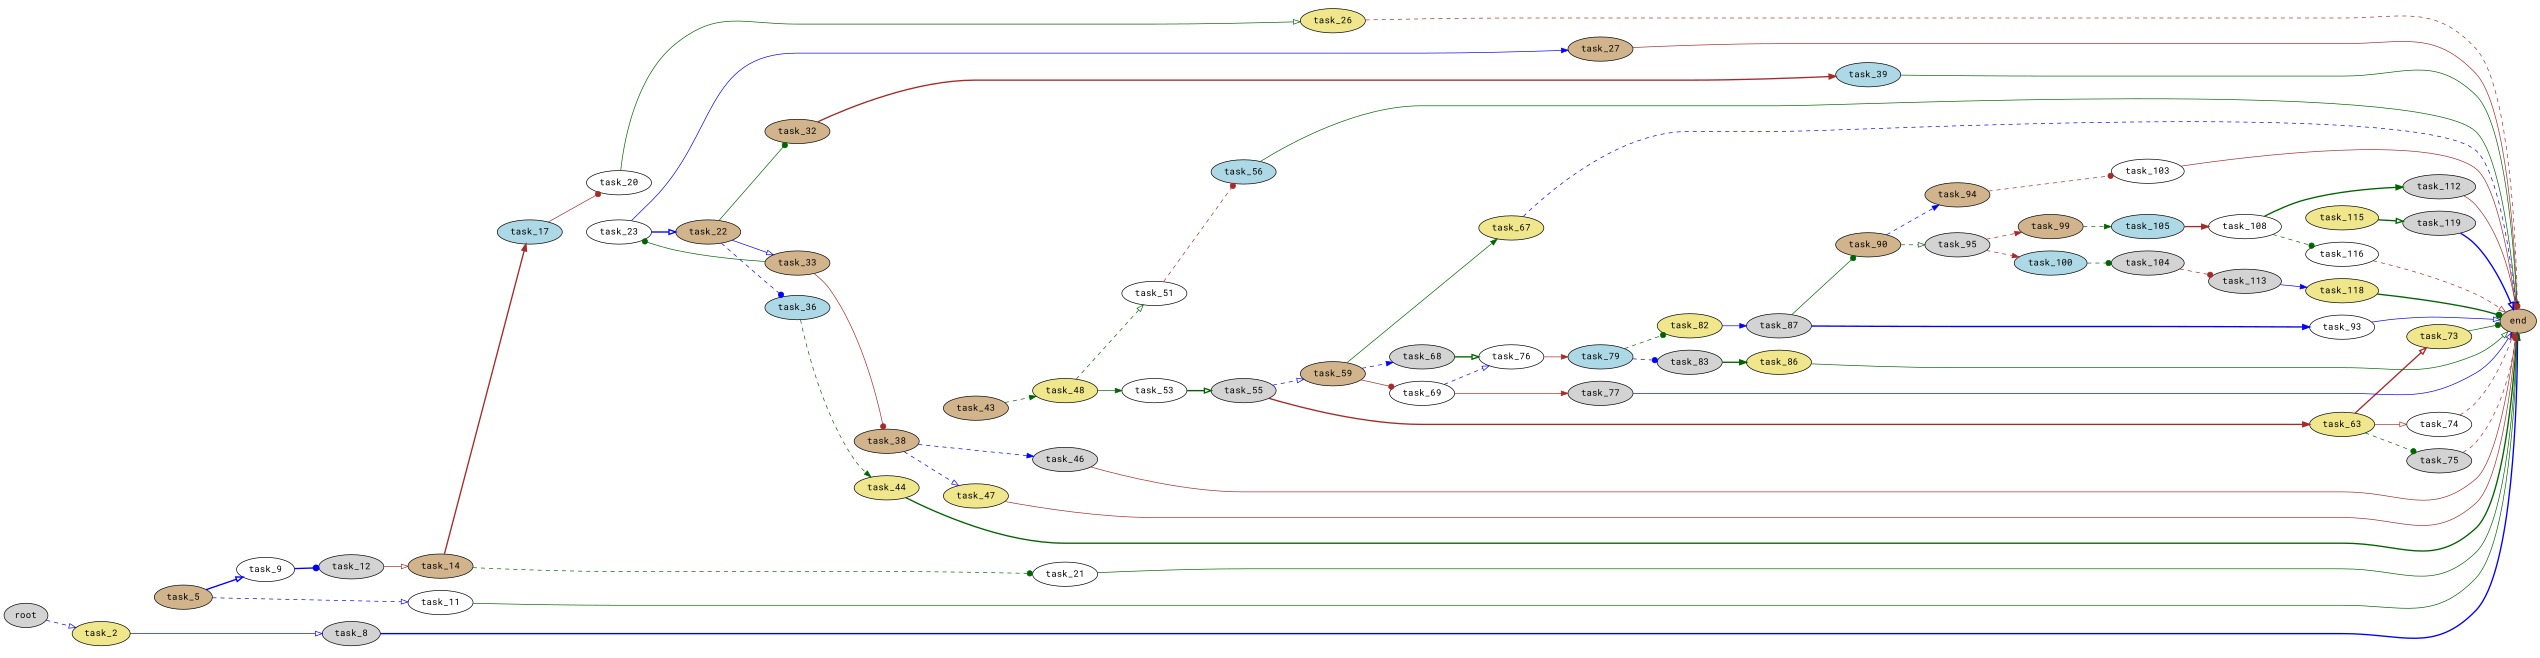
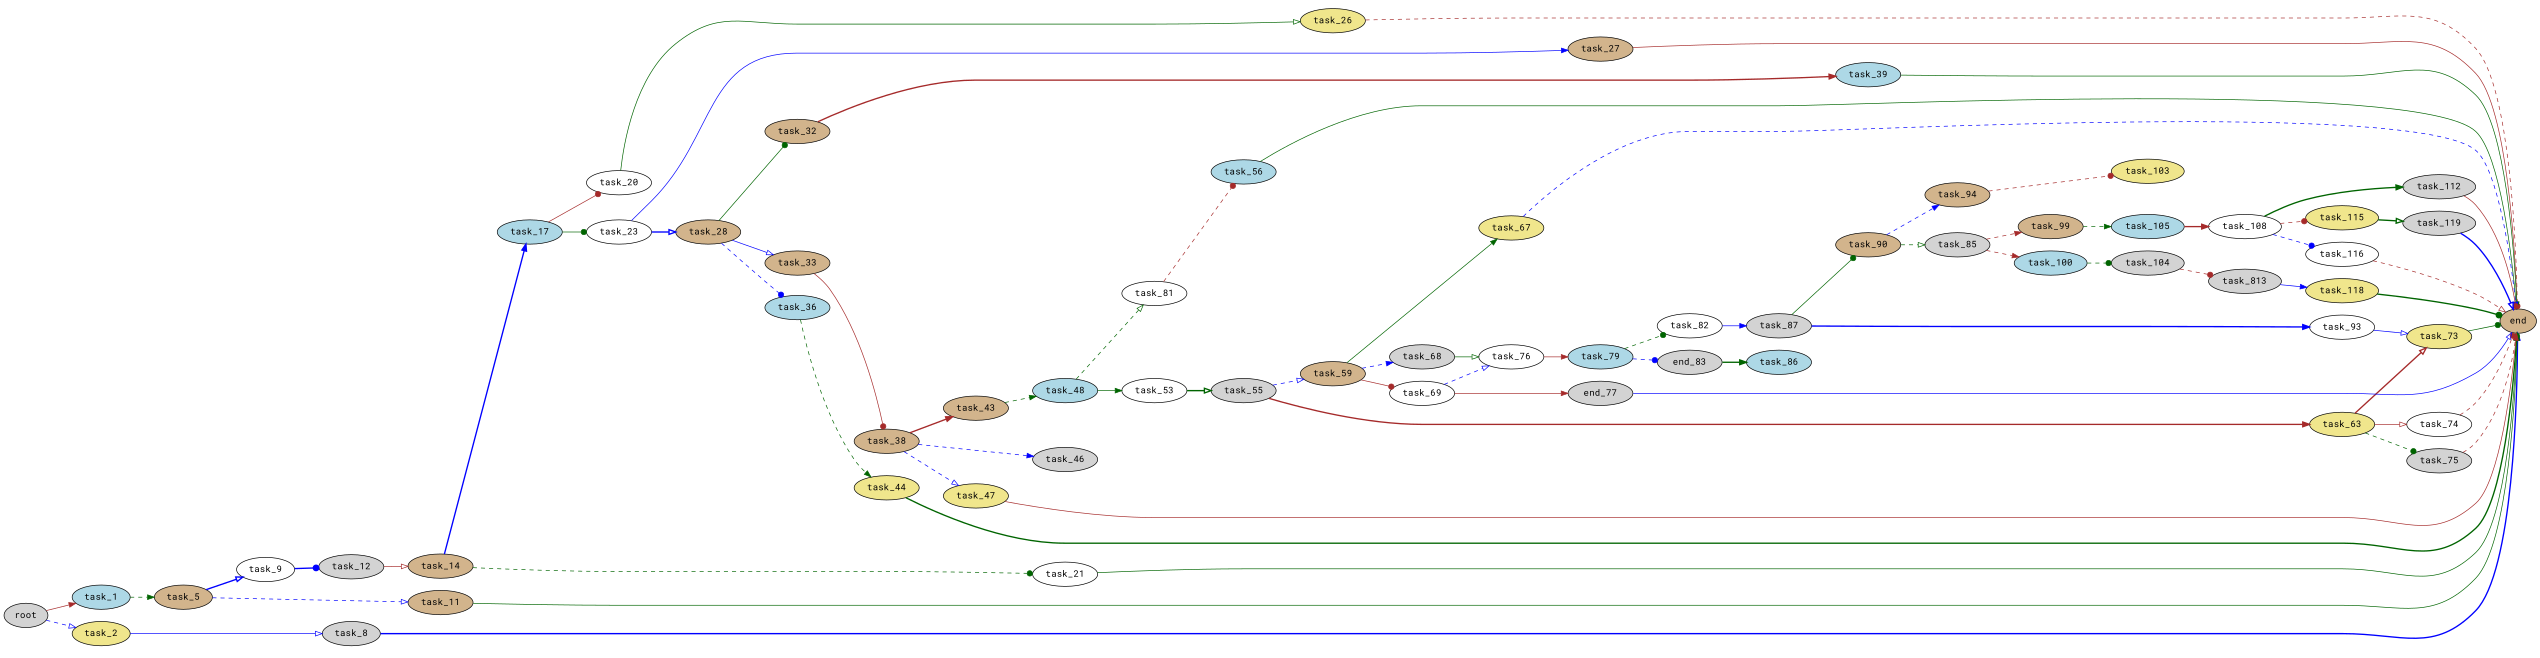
(2400, 151) -> none
(2148, 171) -> (2148, 171)
none -> (2291, 222)
(708, 232) -> (708, 232)
(2291, 240) -> (2291, 240)
(1957, 245) -> (1957, 245)
(706, 255) -> (572, 232)
(2245, 281) -> (2245, 281)
(1154, 293) -> (1154, 293)
(2432, 317) -> (2387, 332)
(1690, 326) -> (1690, 326)
(1463, 357) -> (1463, 357)
(1690, 362) -> (1690, 362)
(1779, 362) -> (1779, 362)
(2161, 368) -> none
(1065, 391) -> (1065, 391)
(1600, 393) -> (1600, 393)
(484, 402) -> (484, 402)
none -> (928, 426)
(1858, 492) -> none
none -> (101, 597)
(441, 603) -> (441, 603)
